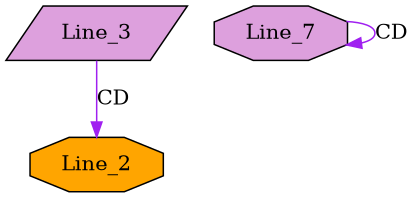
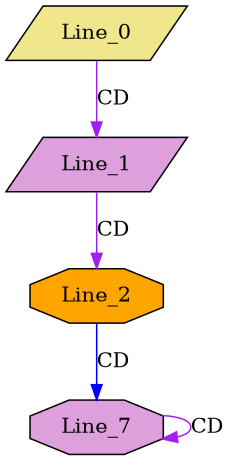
none -> (97, 33)
(97, 33) -> (97, 165)
none -> (97, 354)
